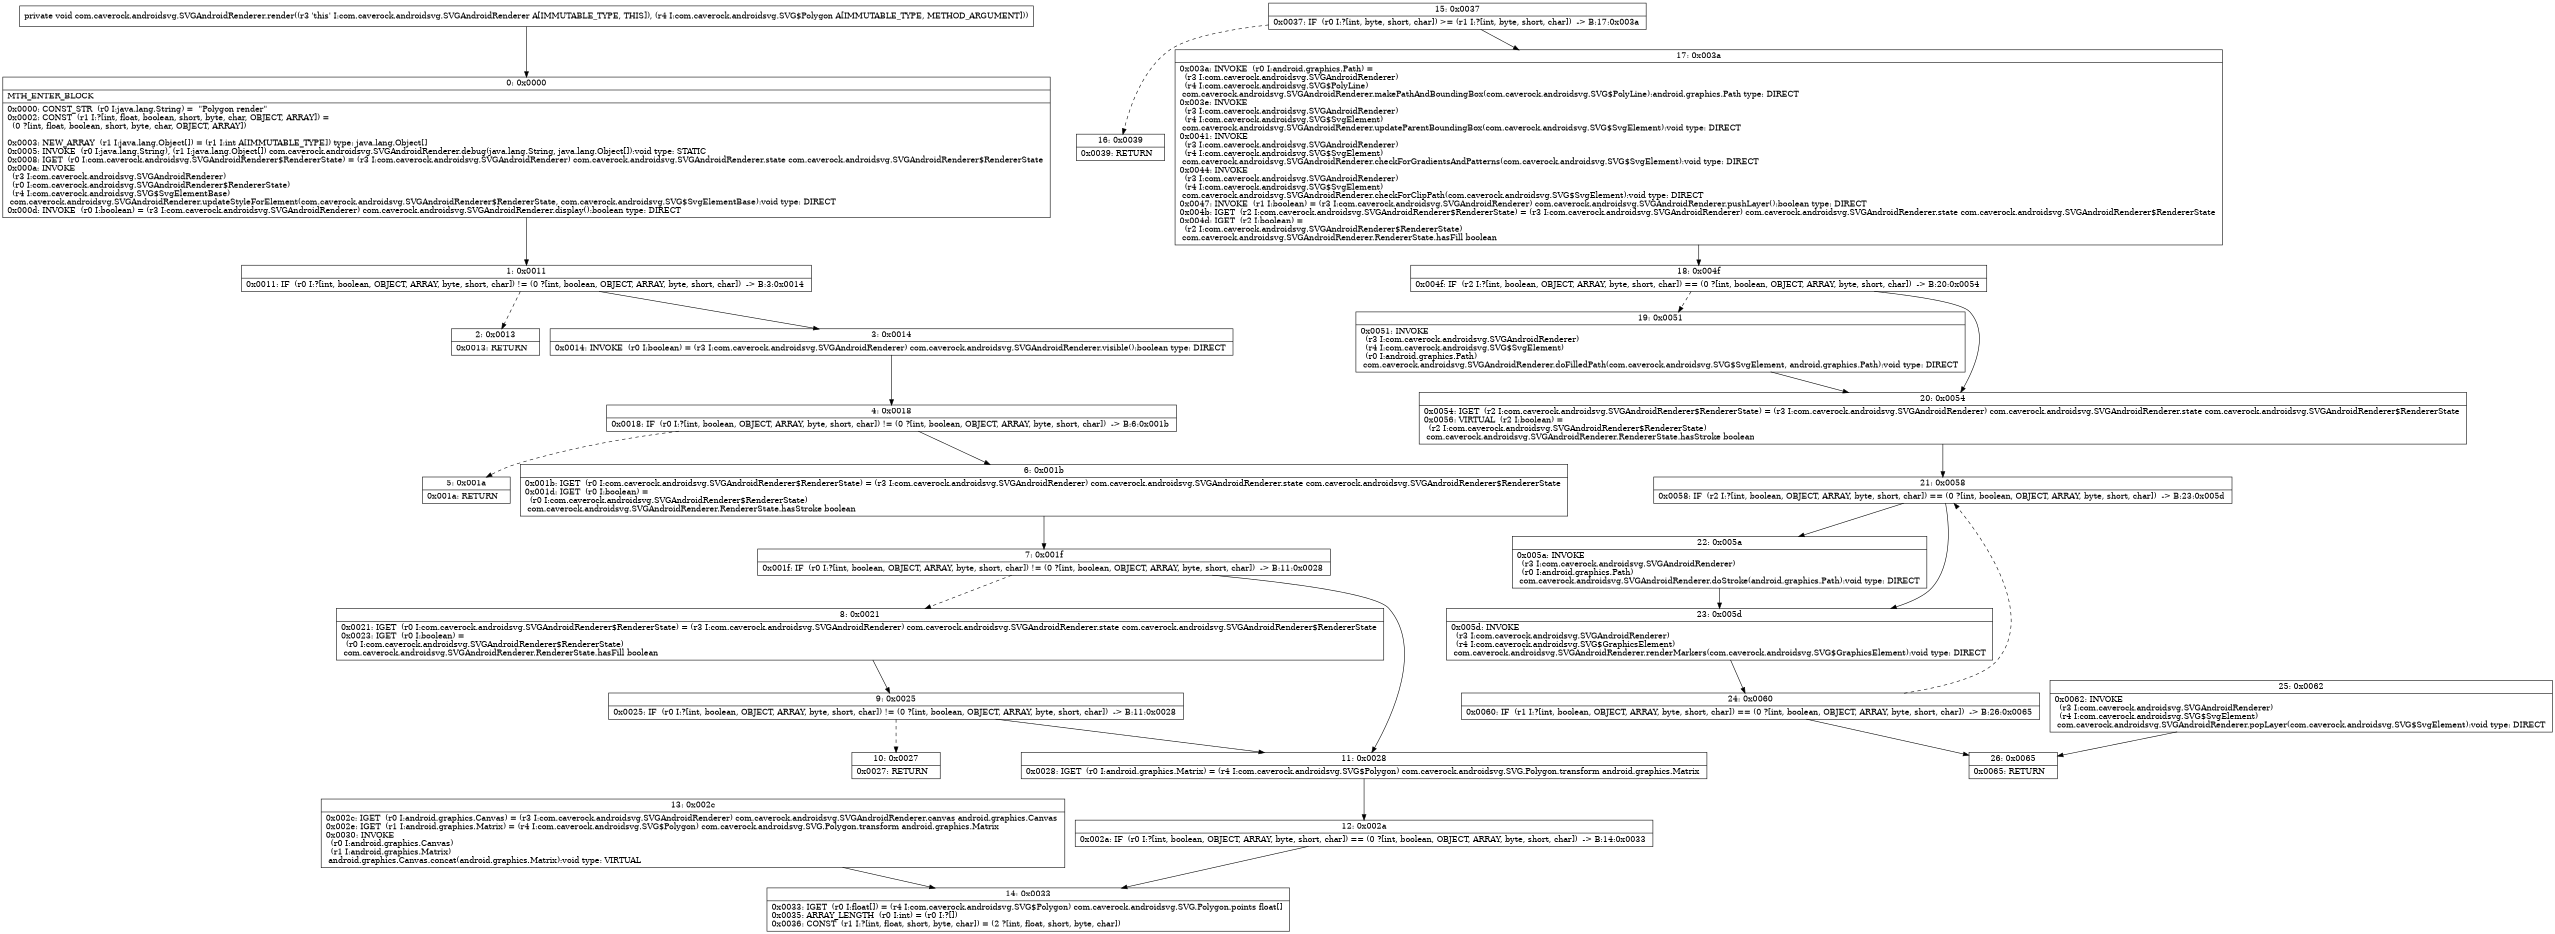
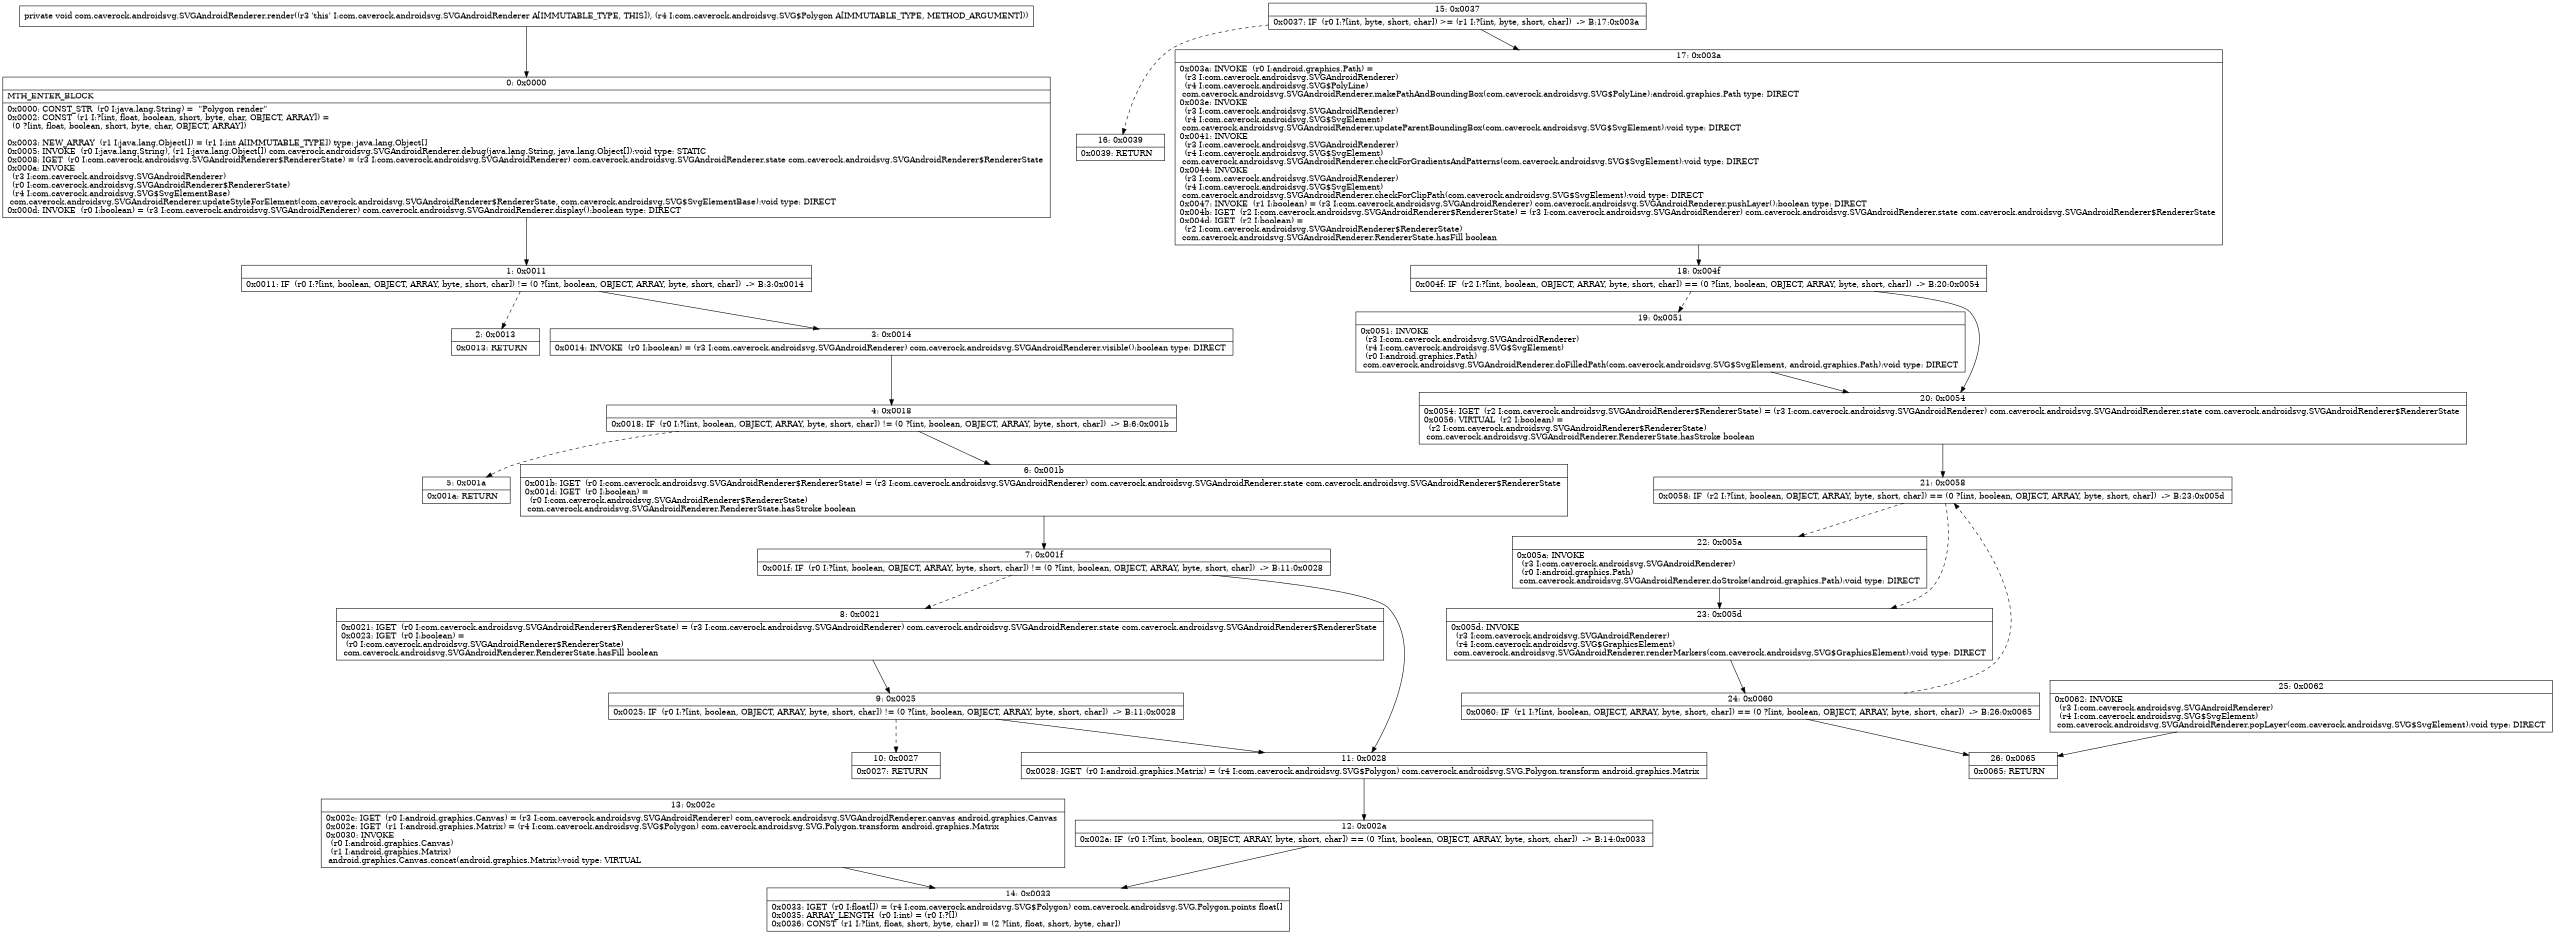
(1854, 519) -> (1854, 519)
(1943, 567) -> (1943, 567)
